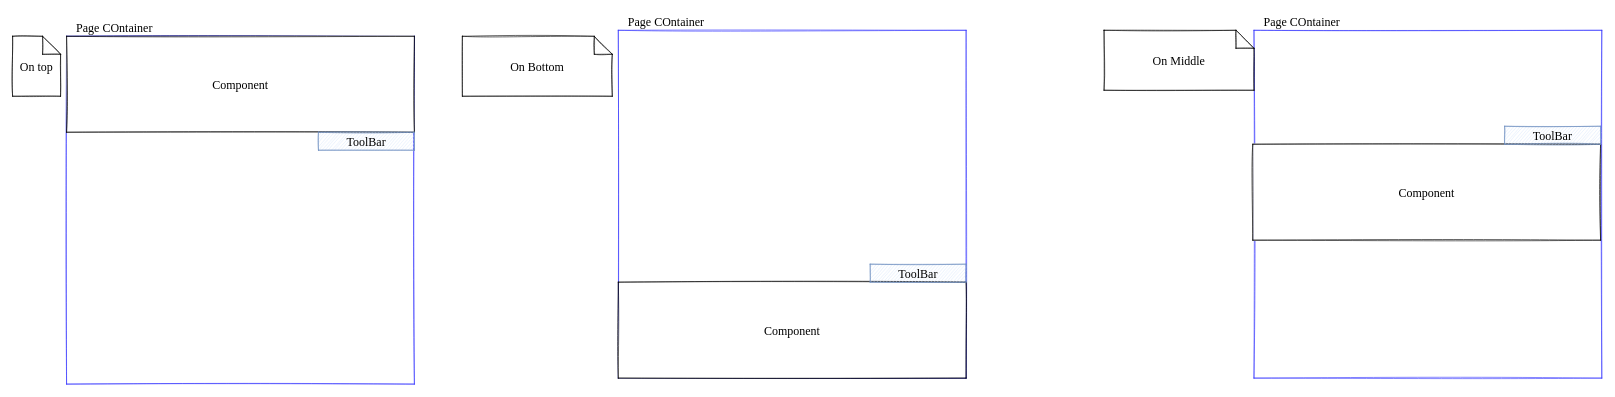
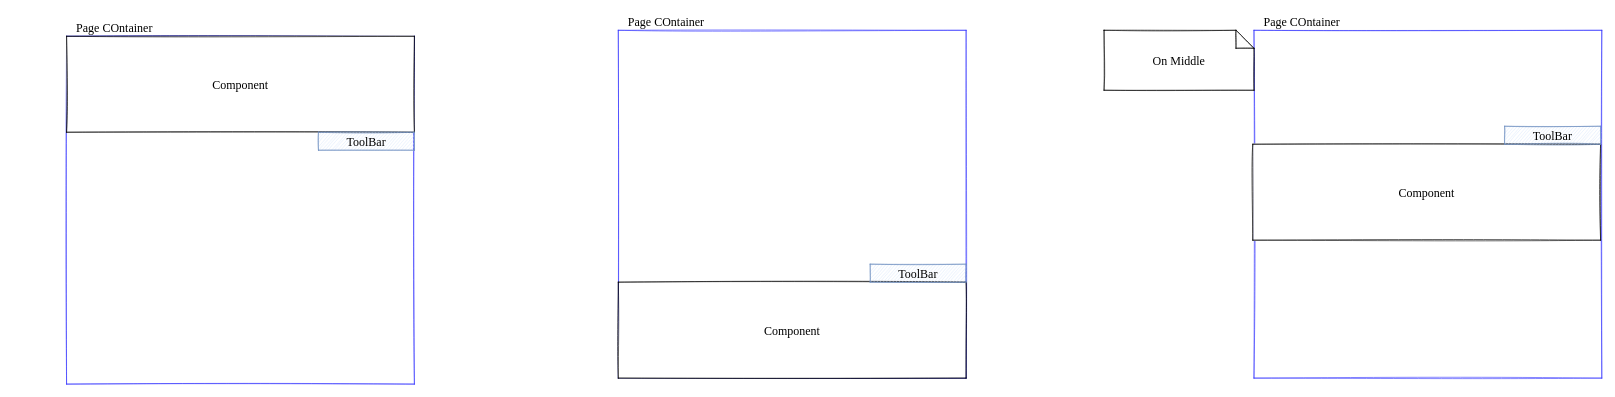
(36, 66) -> none
(537, 66) -> none
